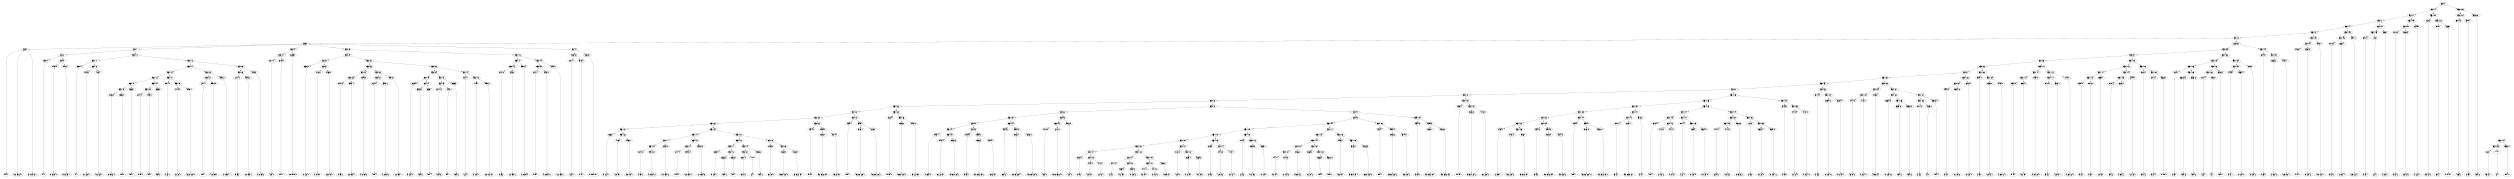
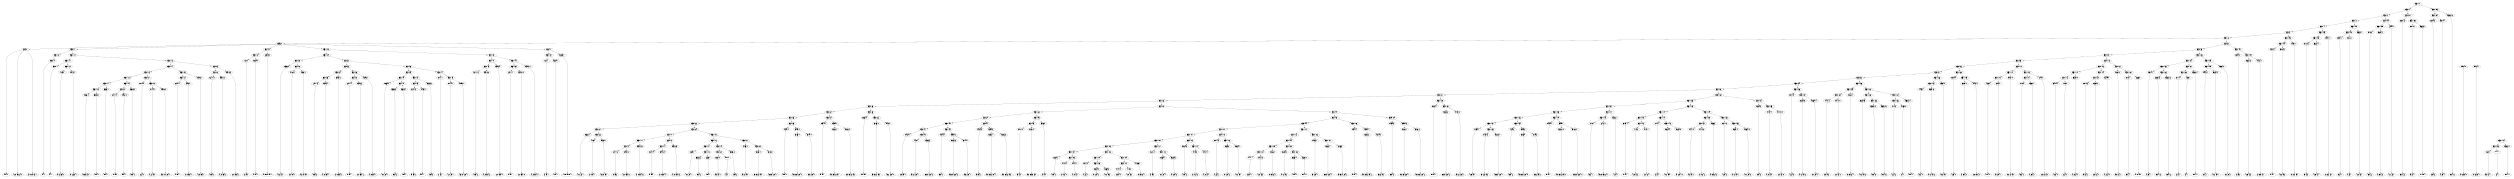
(62, 61) -> none
